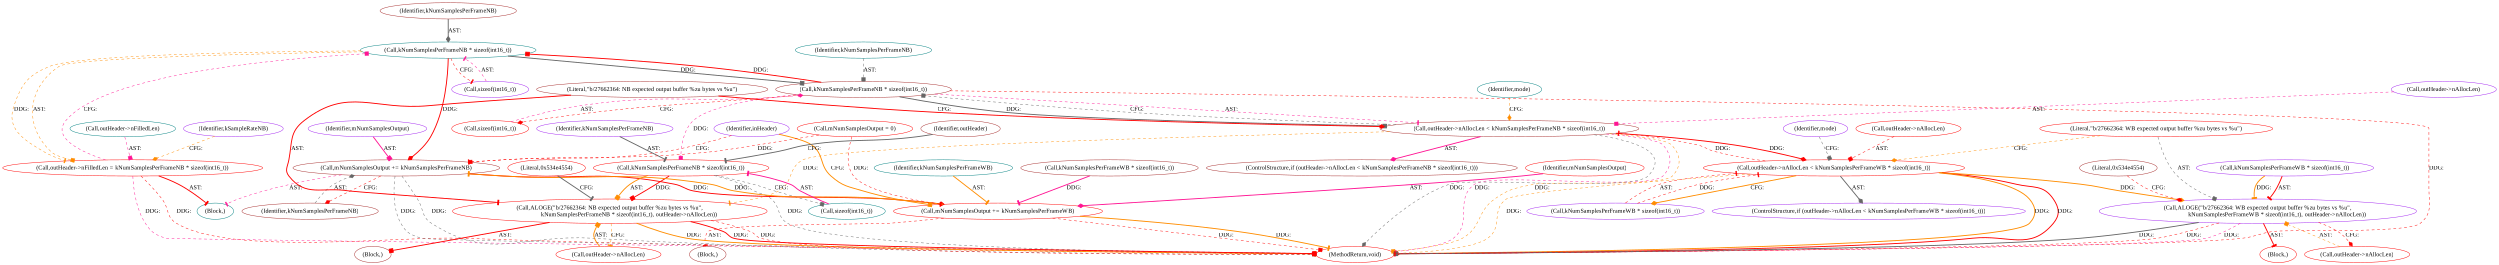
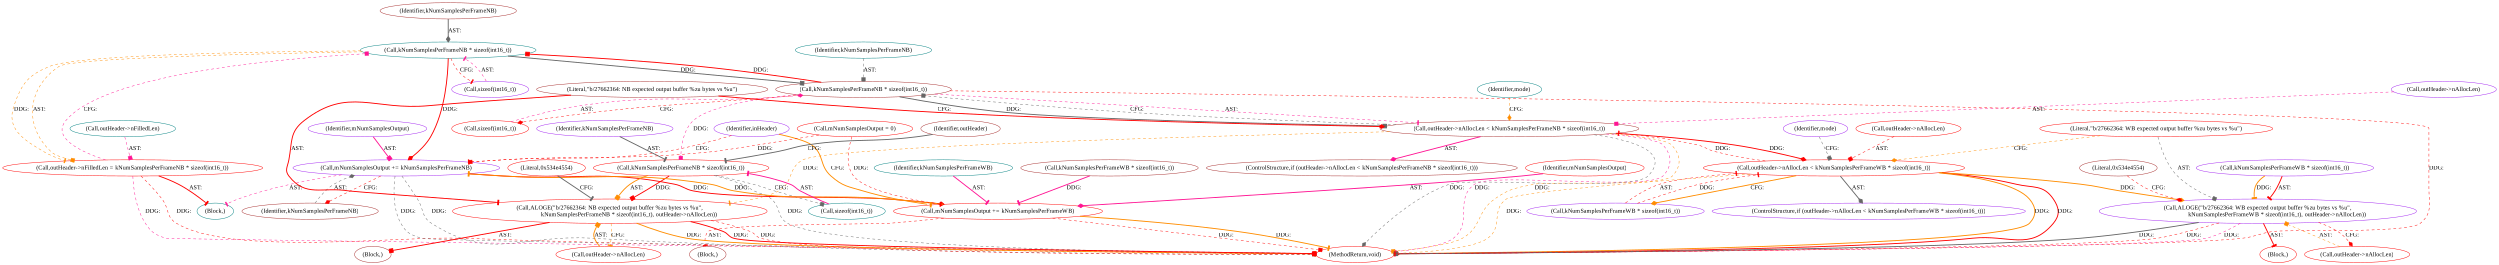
(233, 129) -> none
(396, 168) -> (396, 168)
(843, 184) -> (843, 184)
(970, 189) -> (970, 189)
